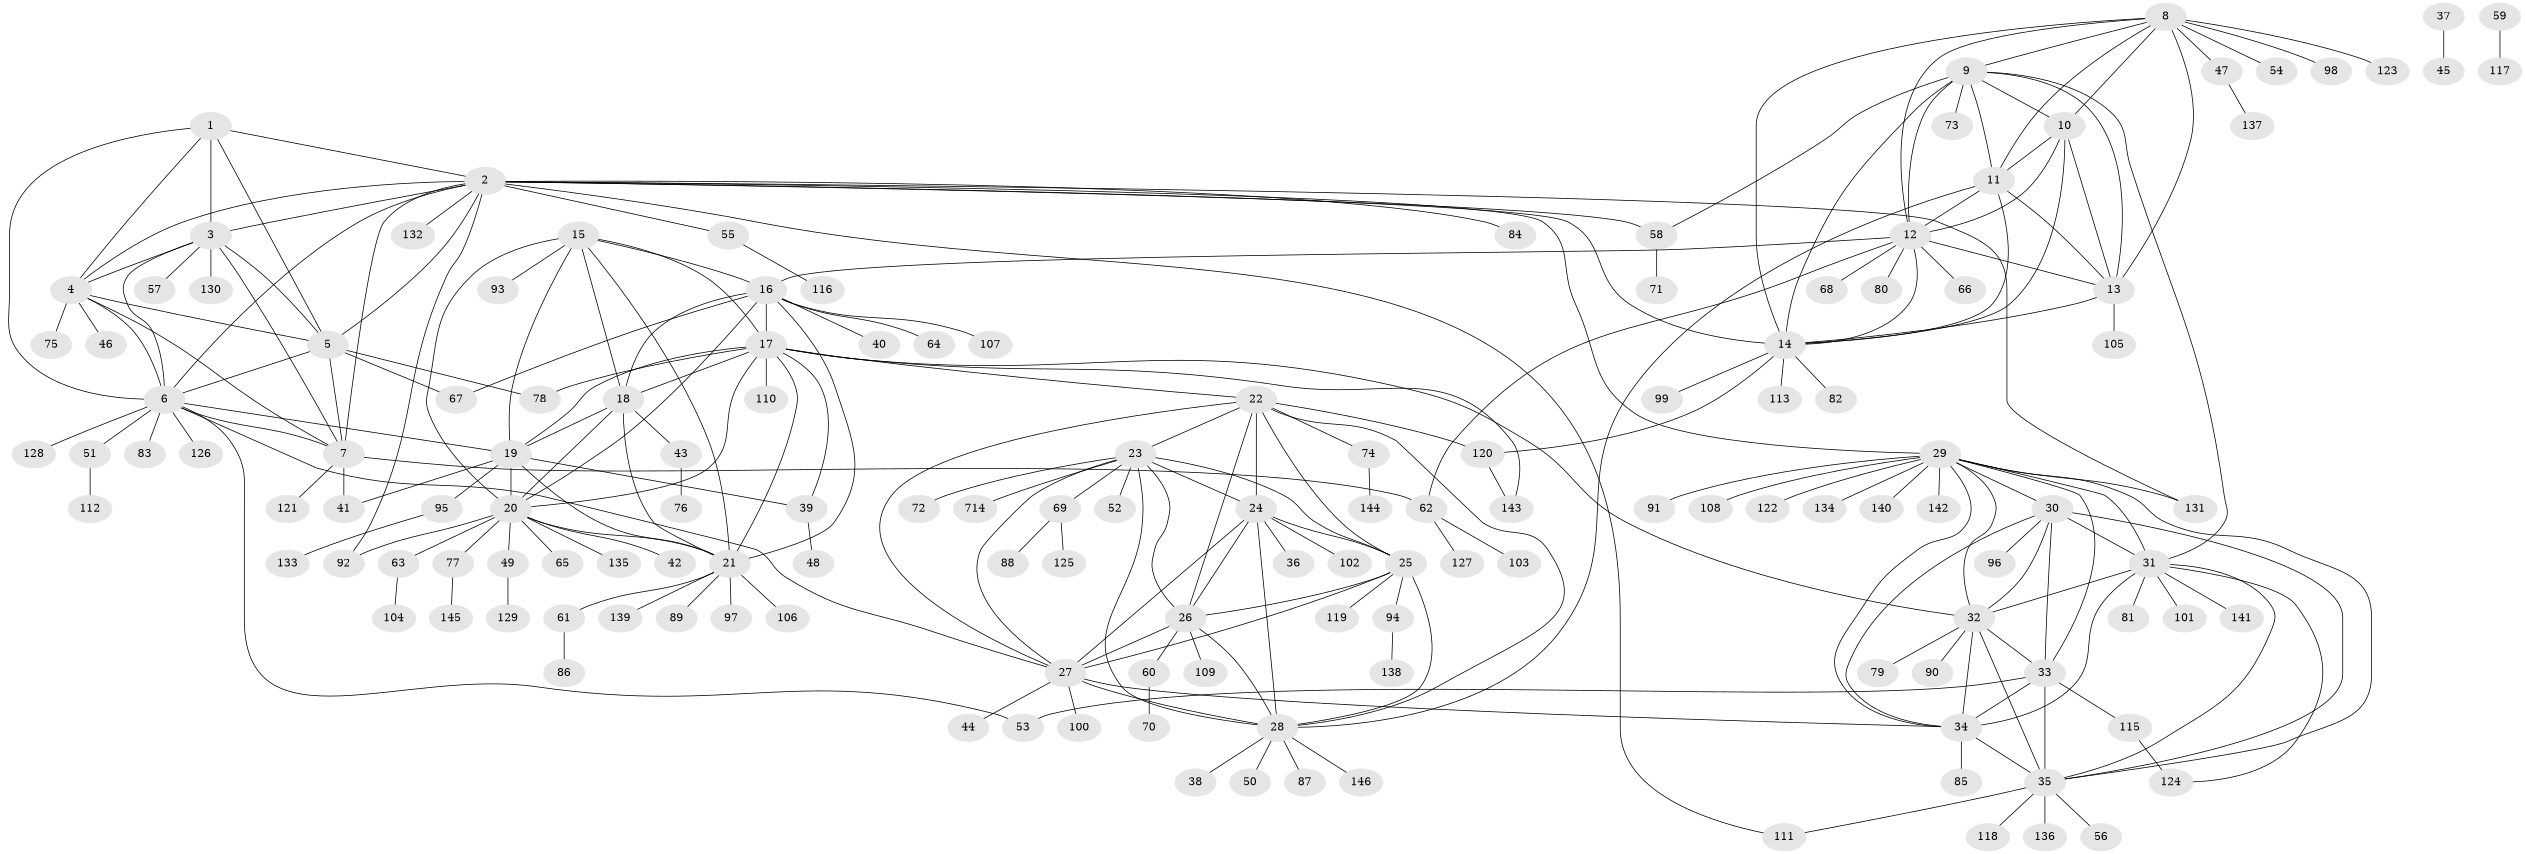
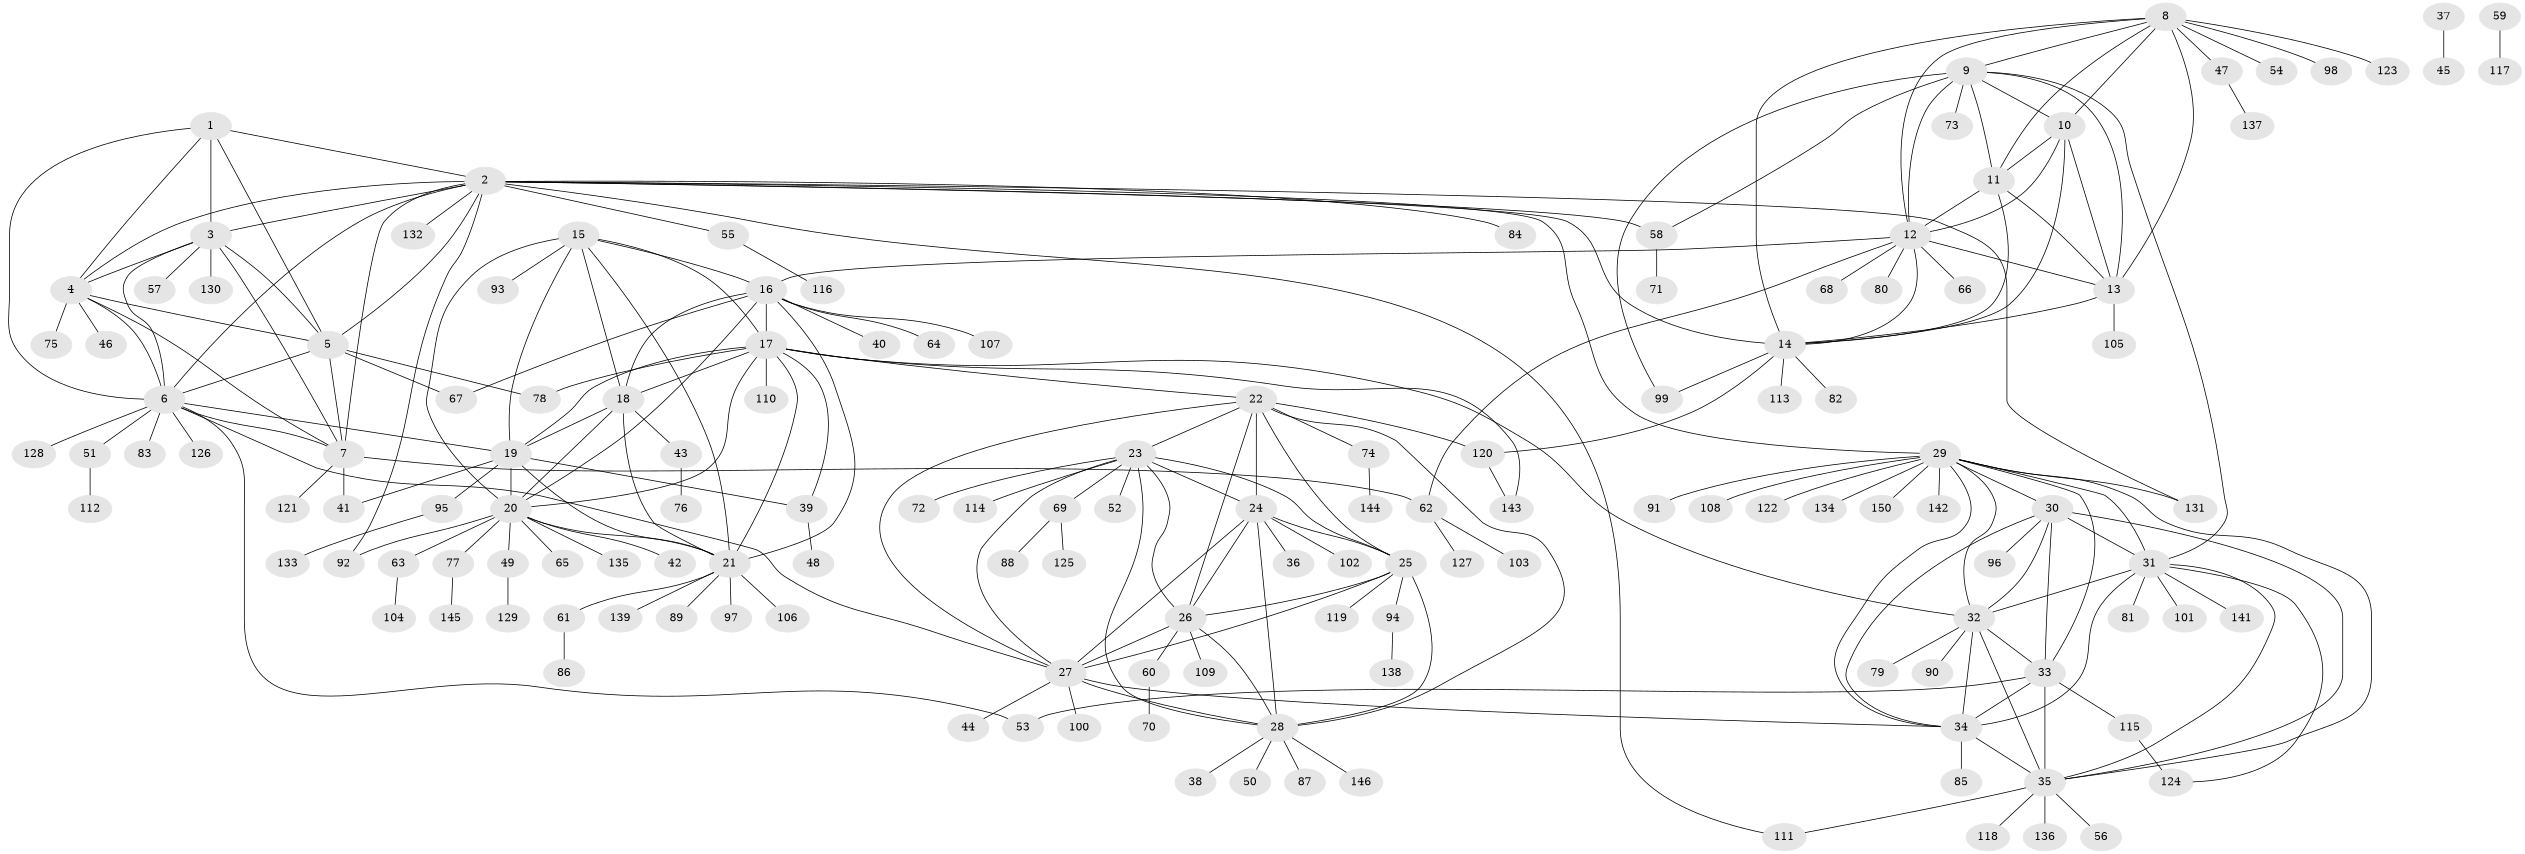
(1845, 190) -> (1694, 154)
(1603, 452) -> none
(975, 509) -> (975, 509)
(1882, 509) -> (1882, 509)
